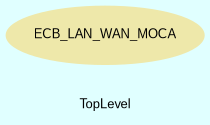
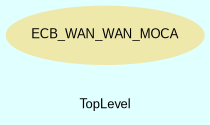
(105, 35) -> (105, 35)
